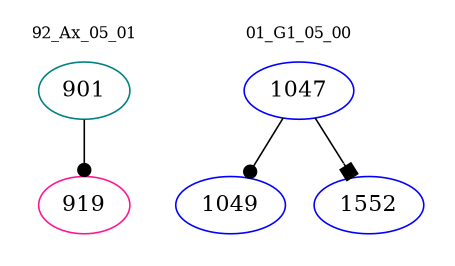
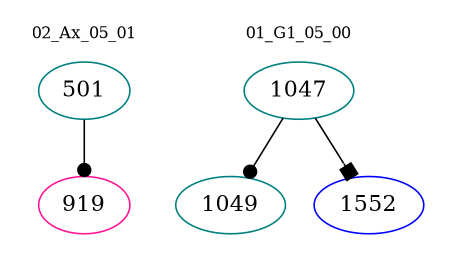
(84, 34) -> (84, 34)
(84, 91) -> (84, 91)
(299, 91) -> (299, 91)
(231, 205) -> (231, 205)
